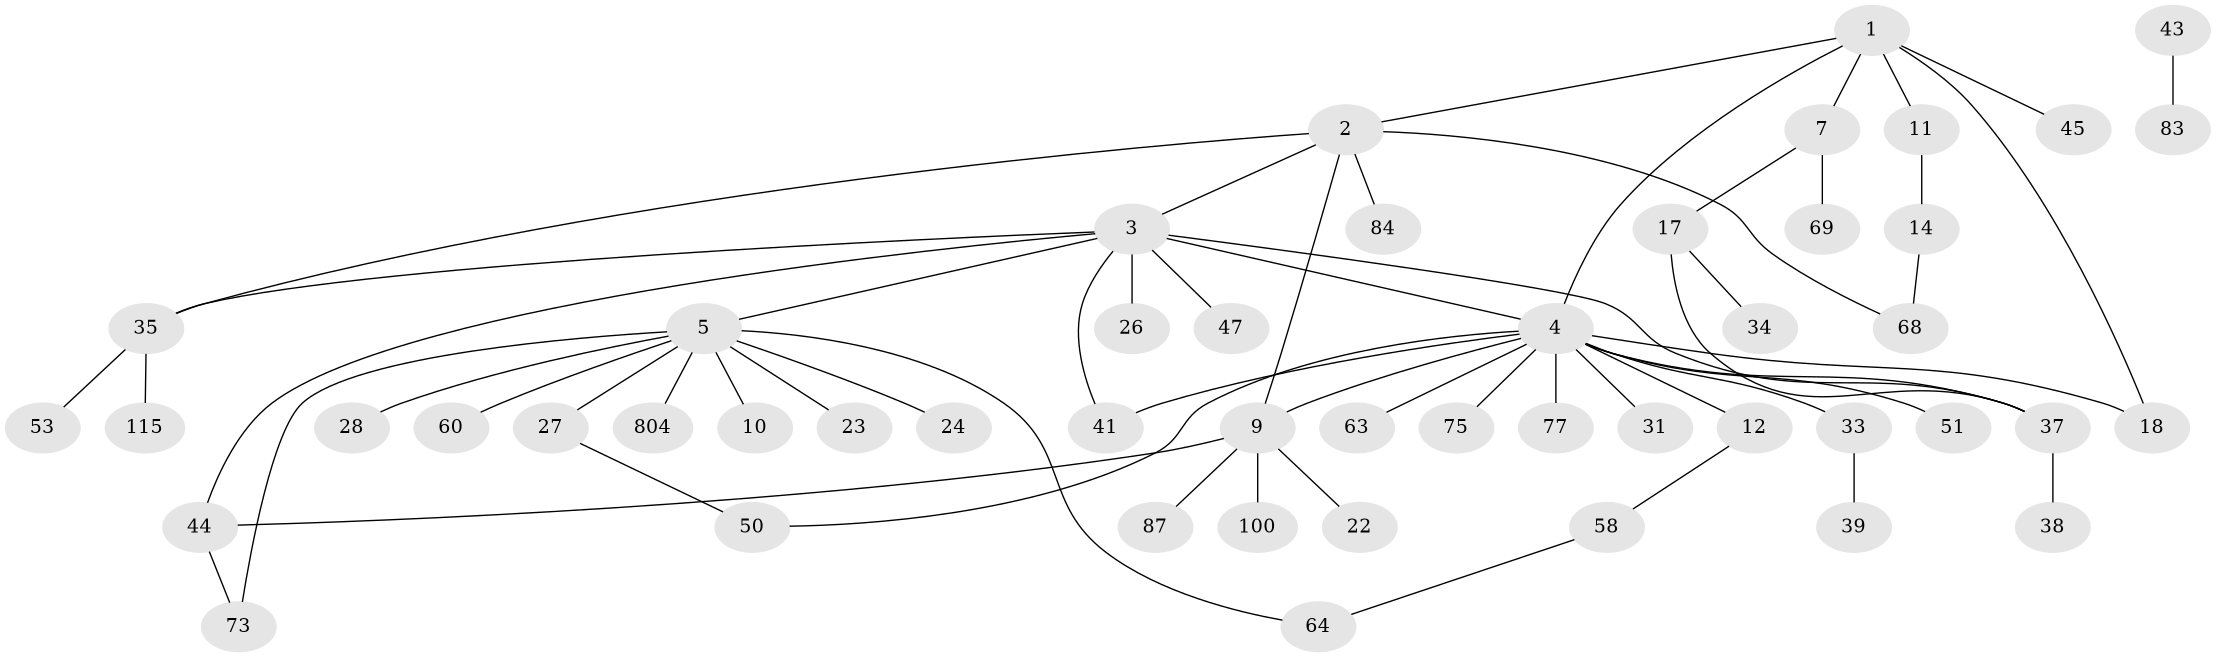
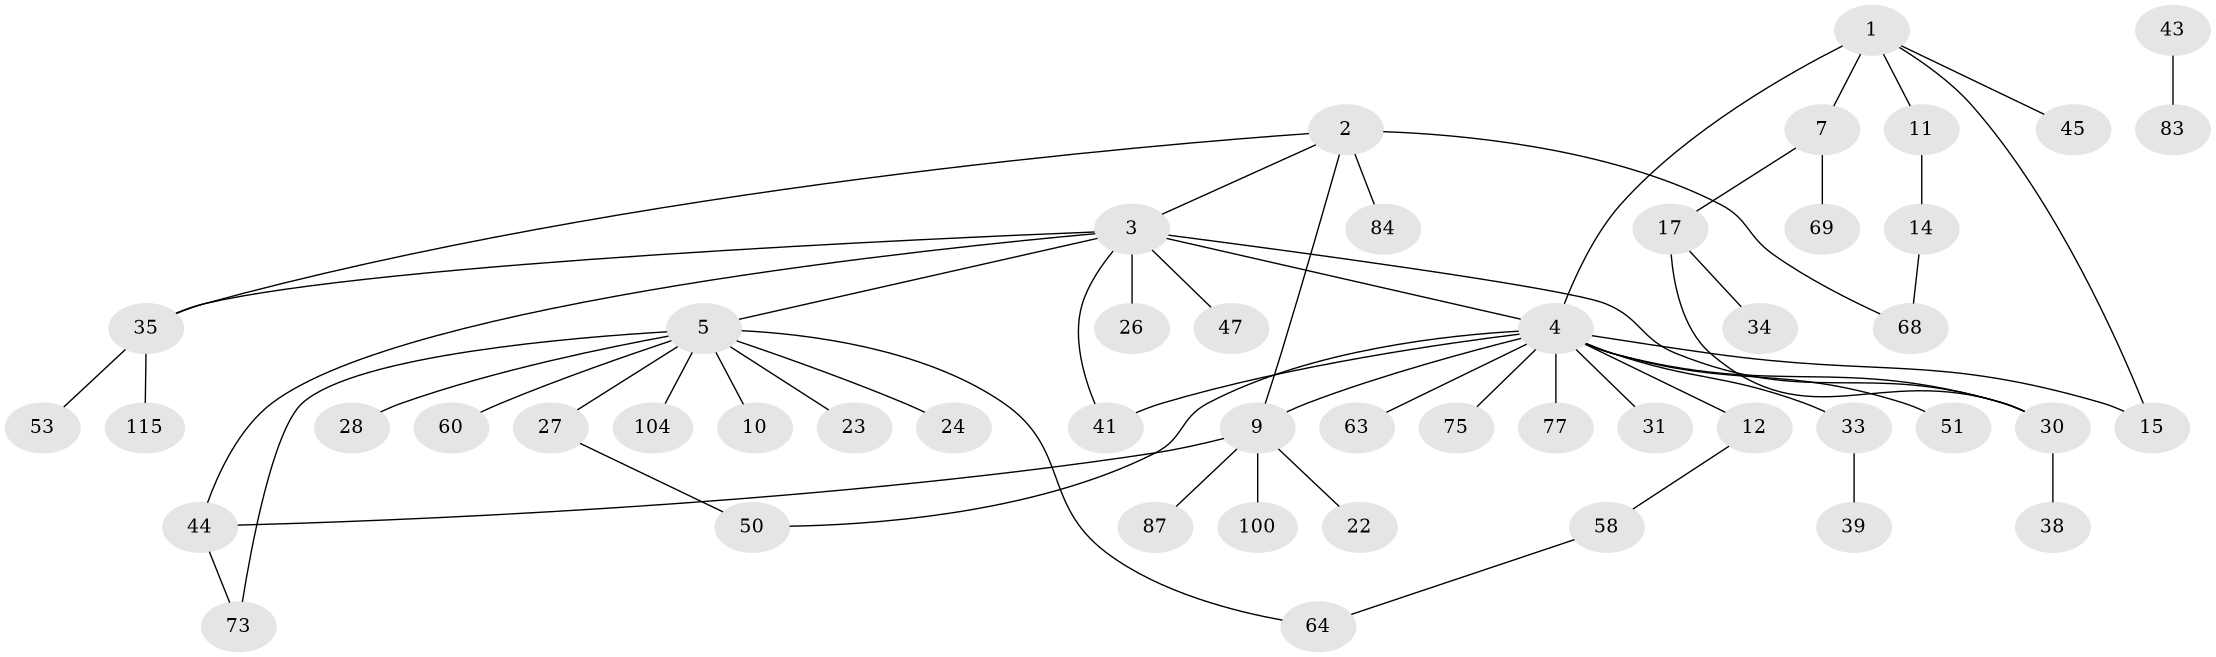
(1609, 80) -> none
(653, 428) -> (653, 428)
(2053, 428) -> (2053, 428)
(2152, 428) -> (2152, 428)
